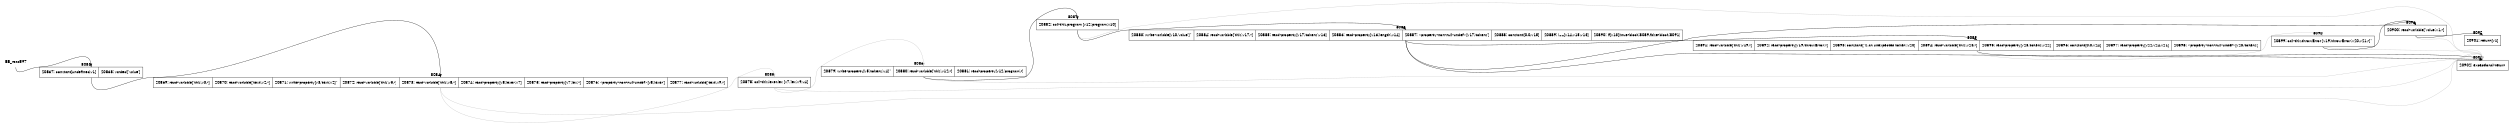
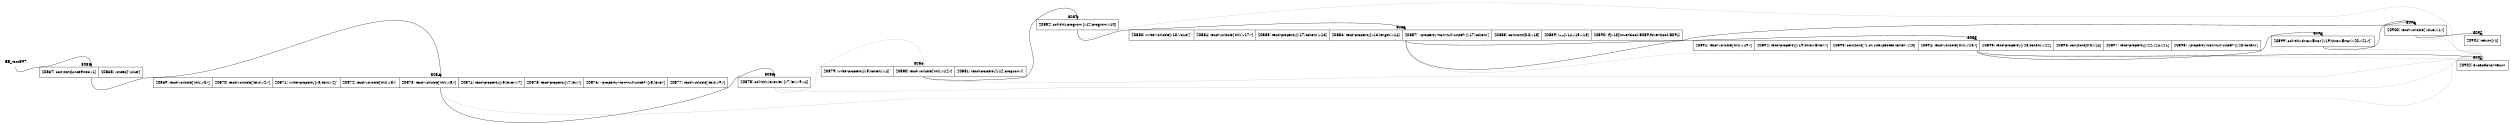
(1936, 55) -> (1936, 55)
(2153, 58) -> (2153, 58)
(606, 116) -> (606, 116)
